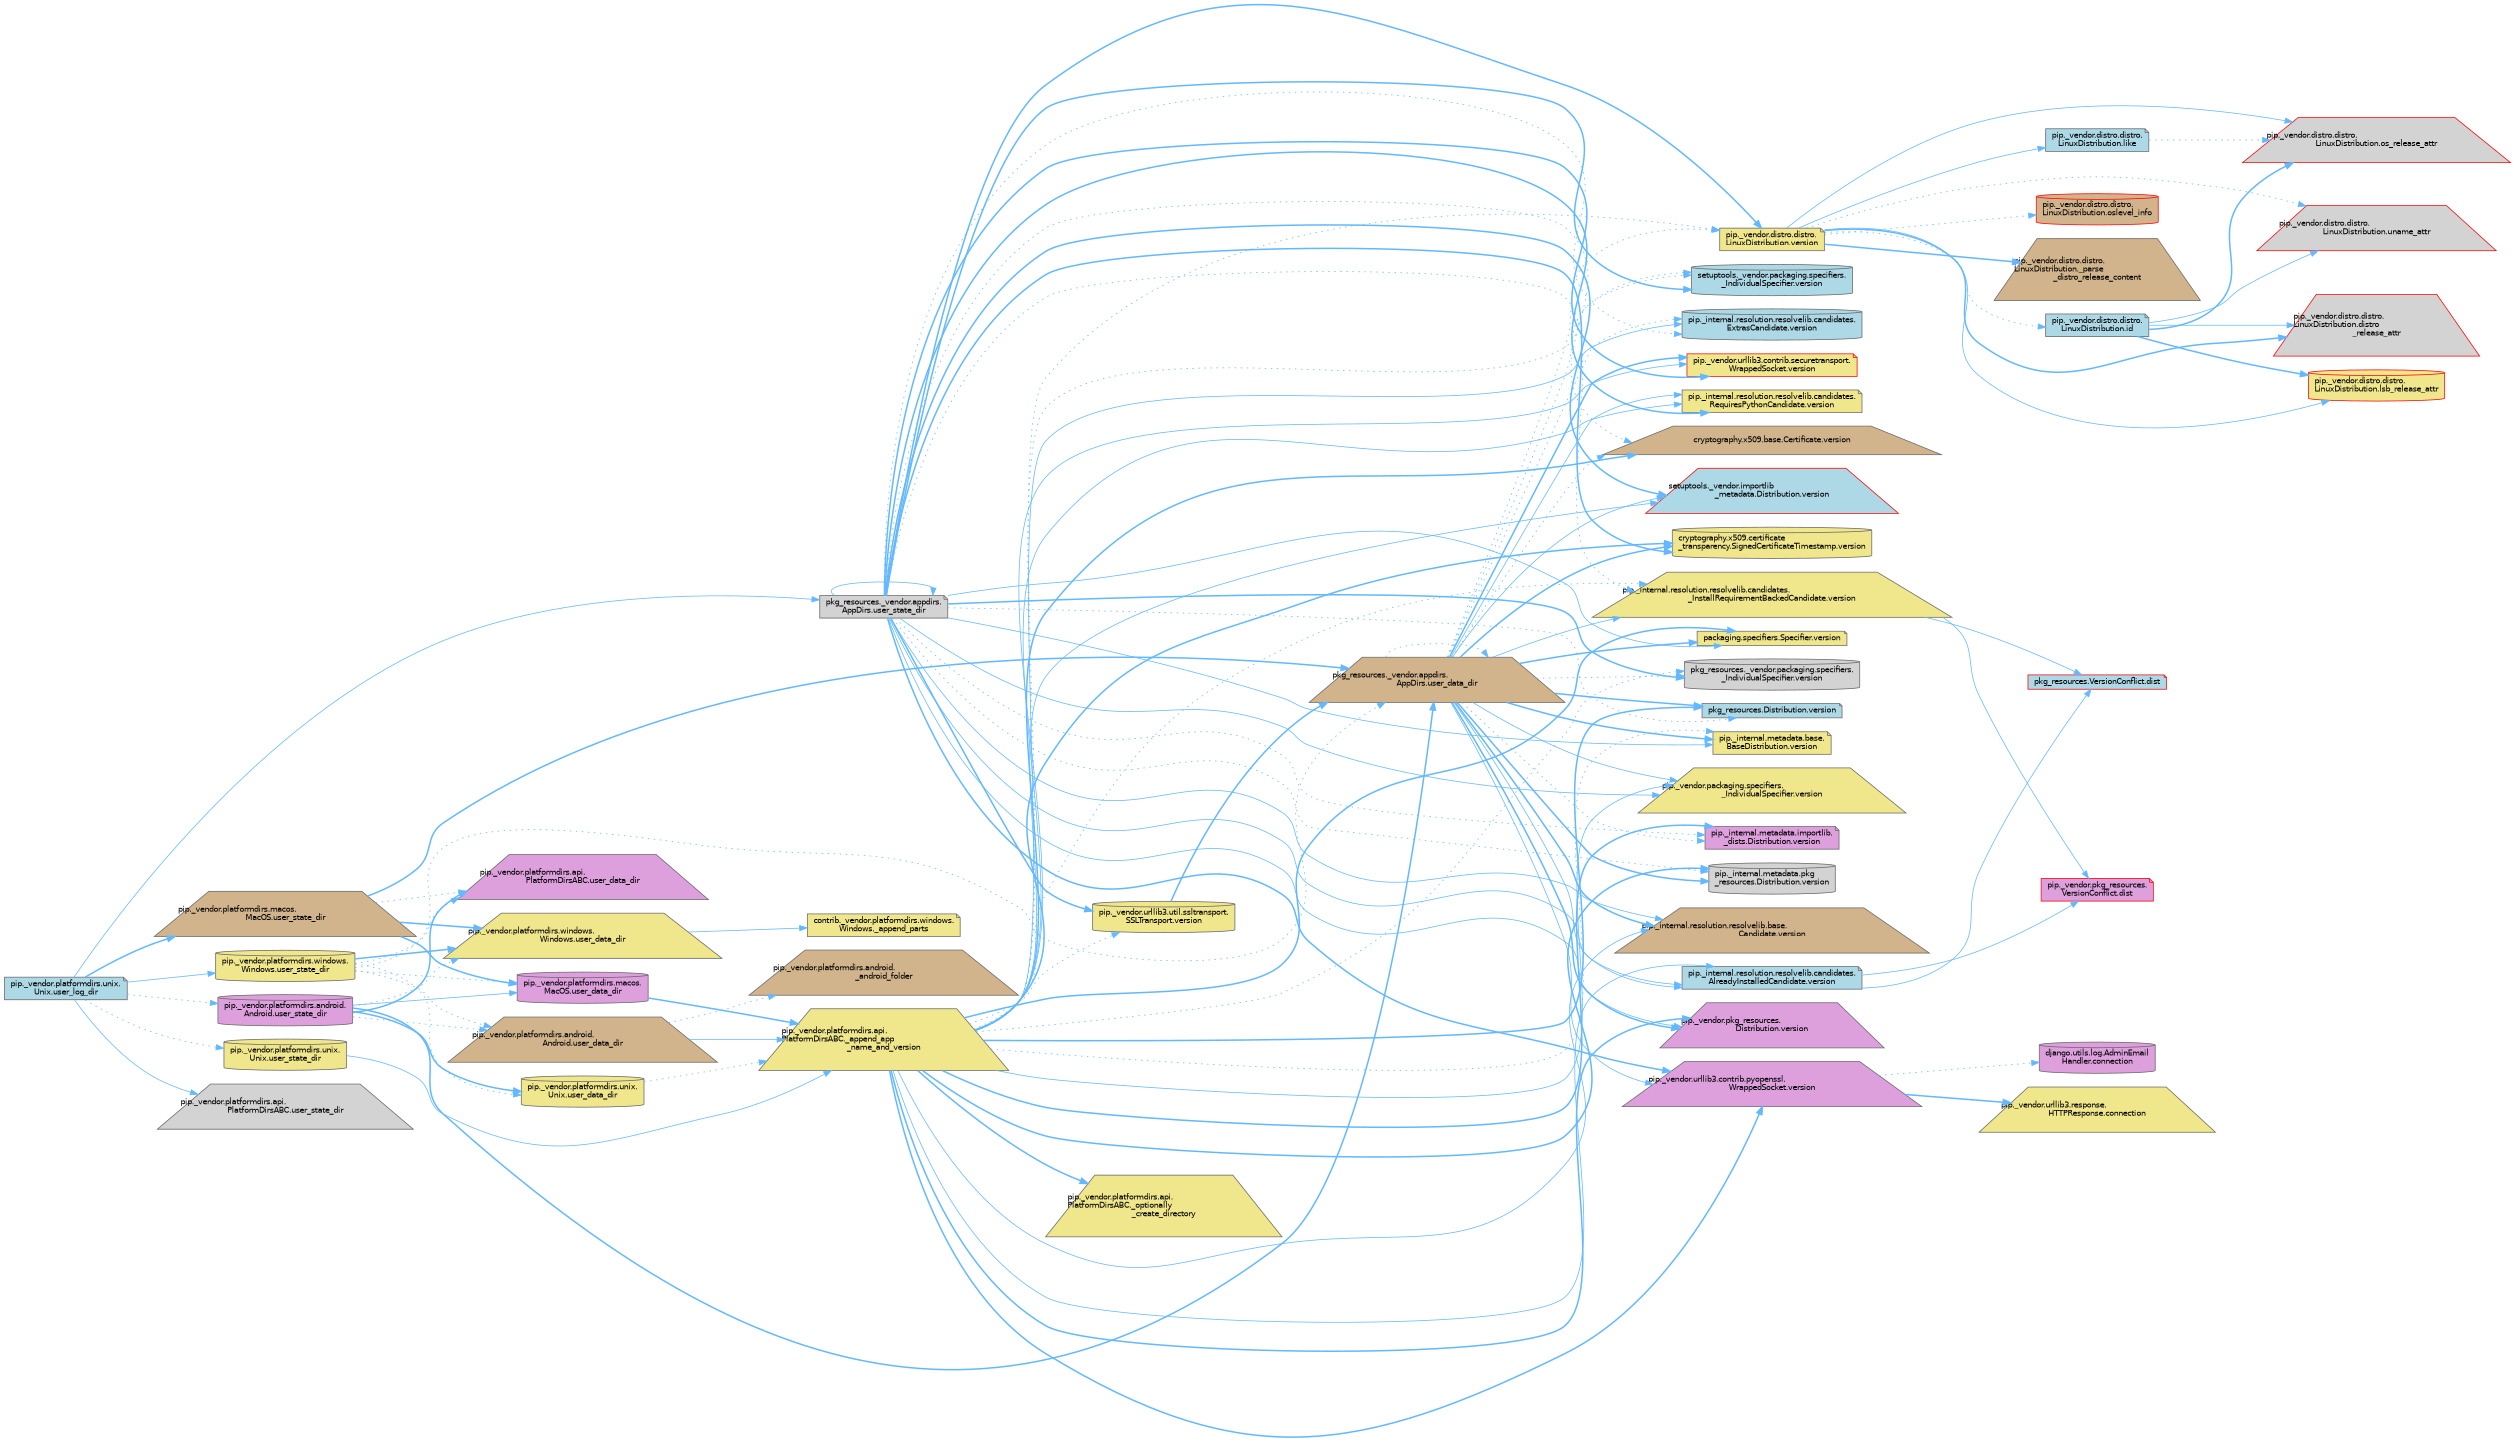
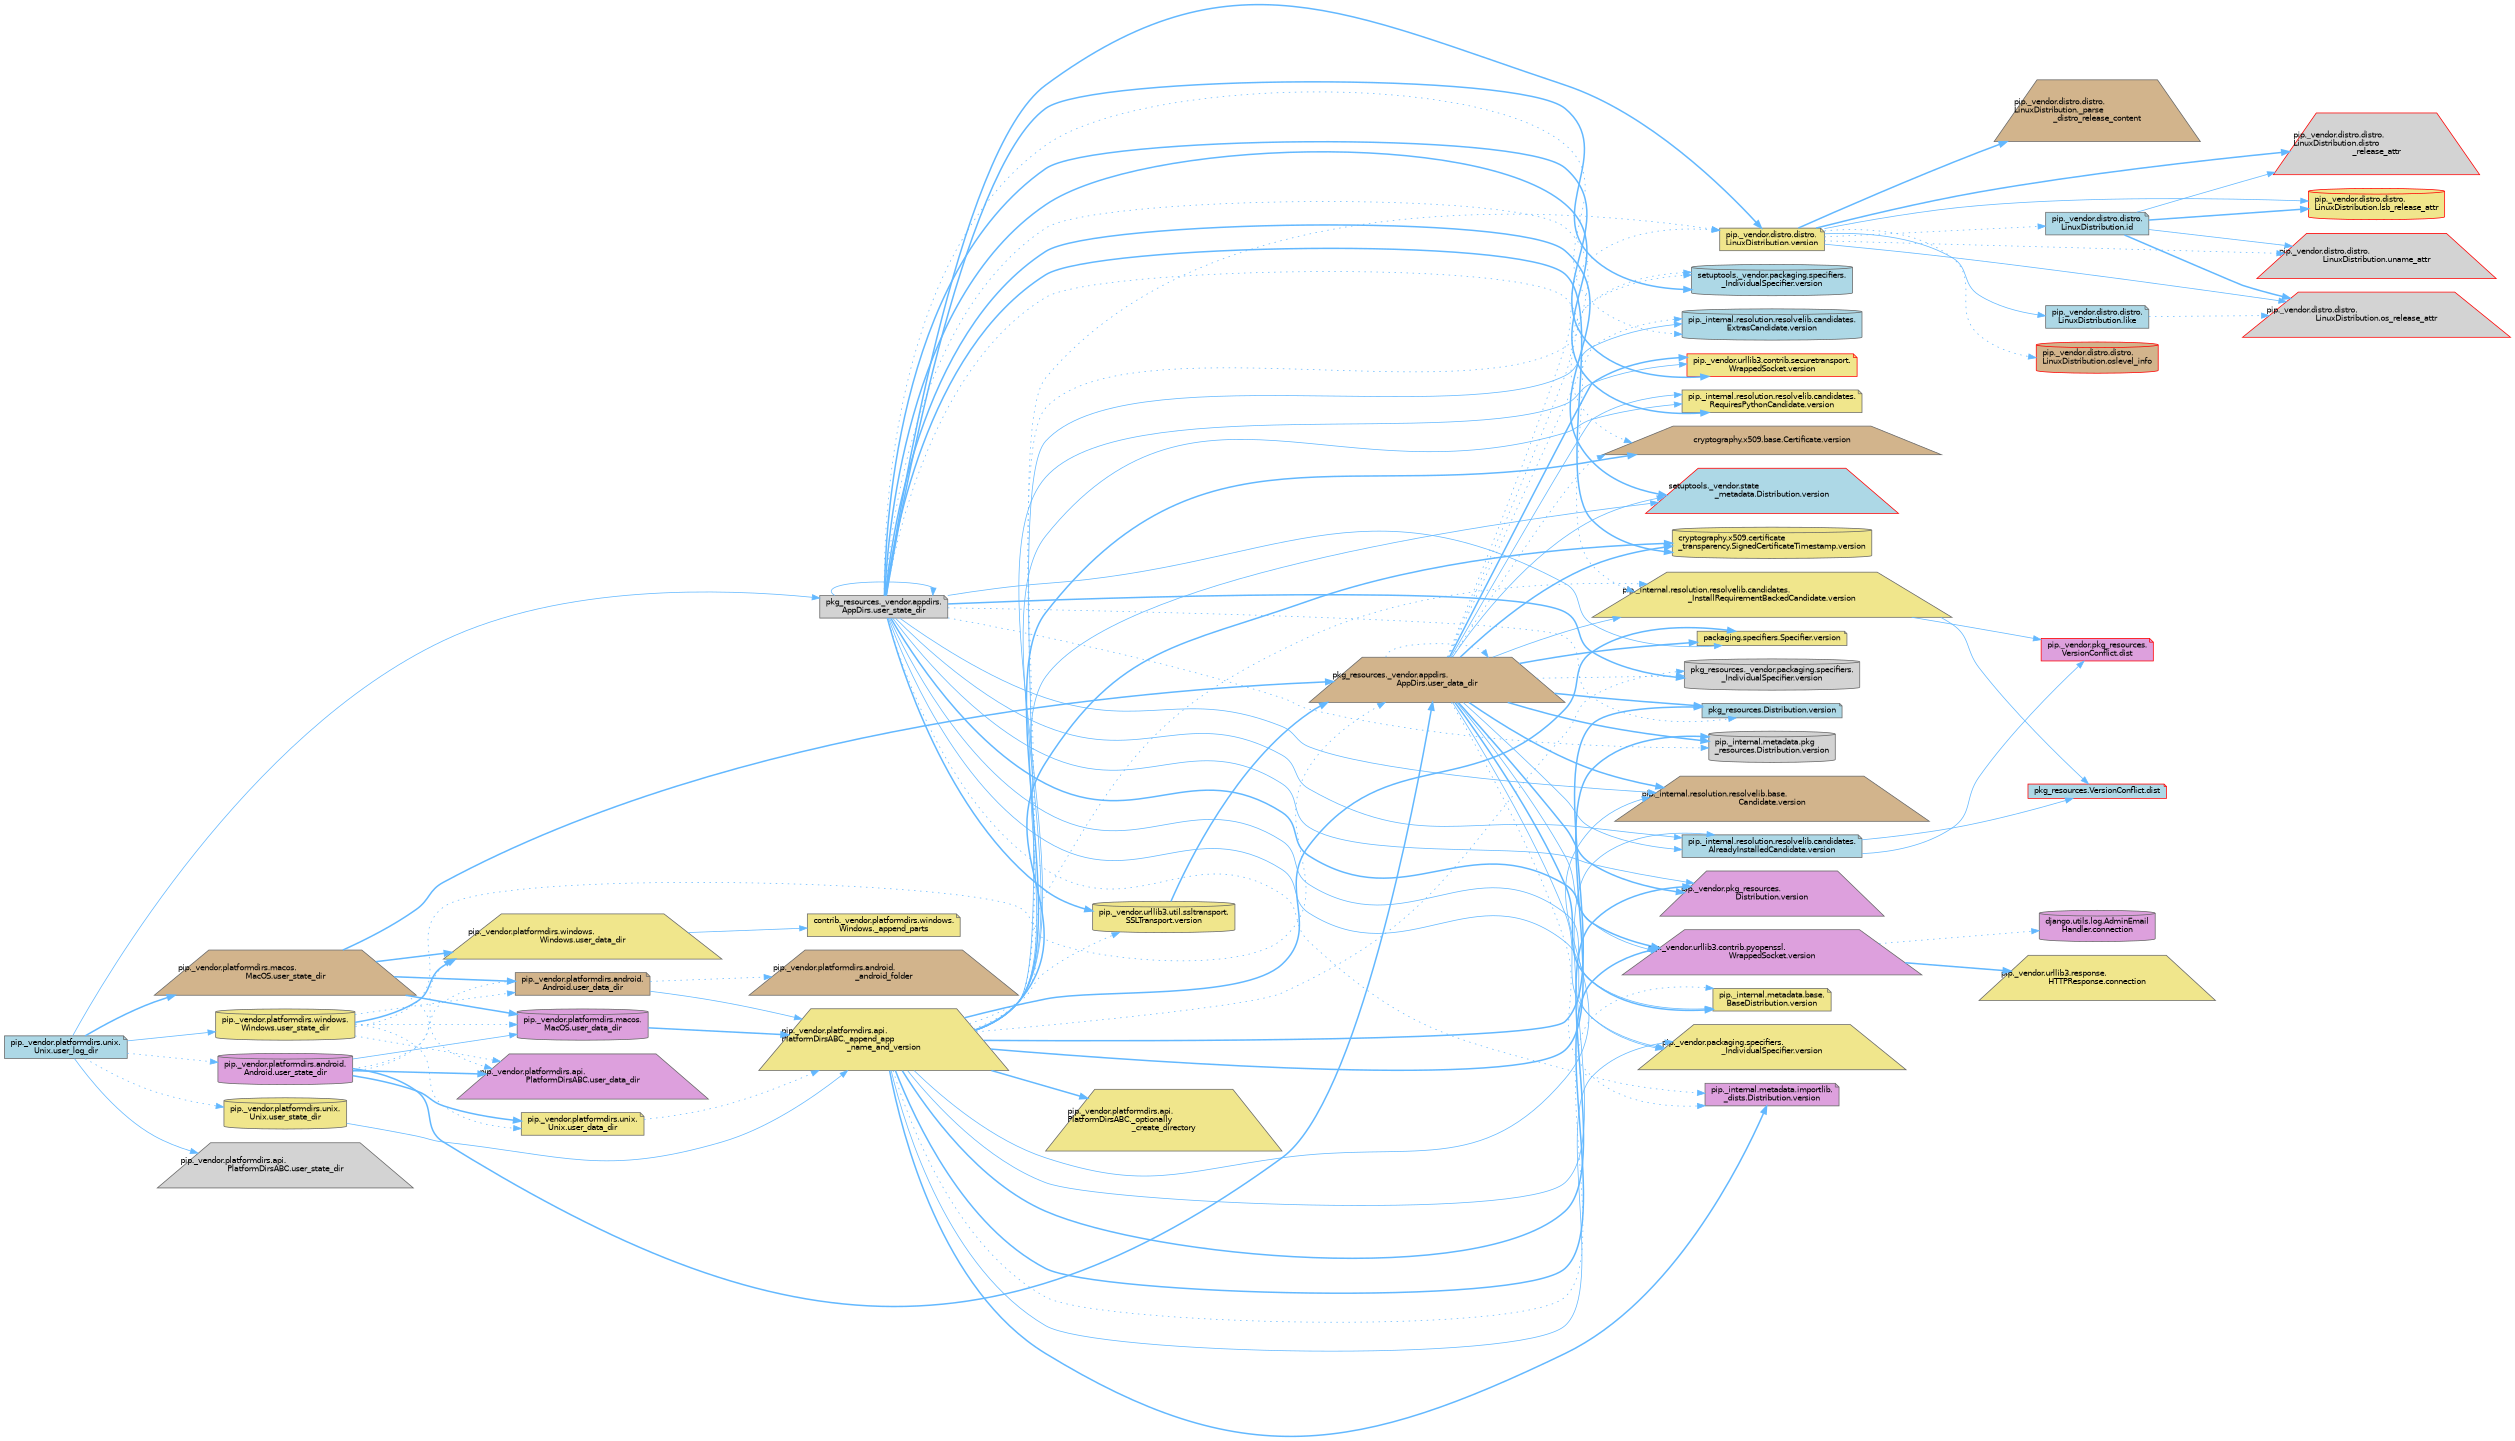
(1772, 491) -> (1772, 491)
none -> (451, 979)
(583, 1040) -> (583, 984)
(583, 1092) -> (583, 1124)
